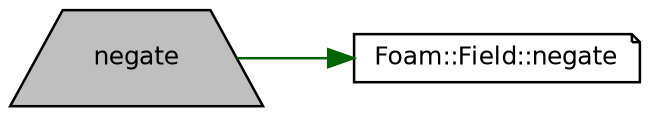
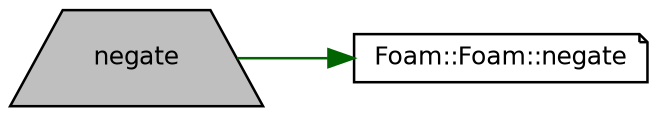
(497, 58) -> (501, 58)
